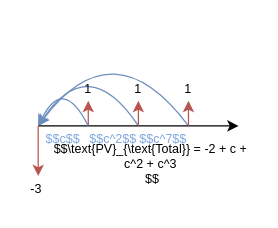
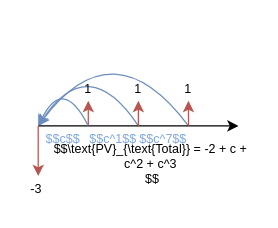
(113, 138) -> (113, 138)
